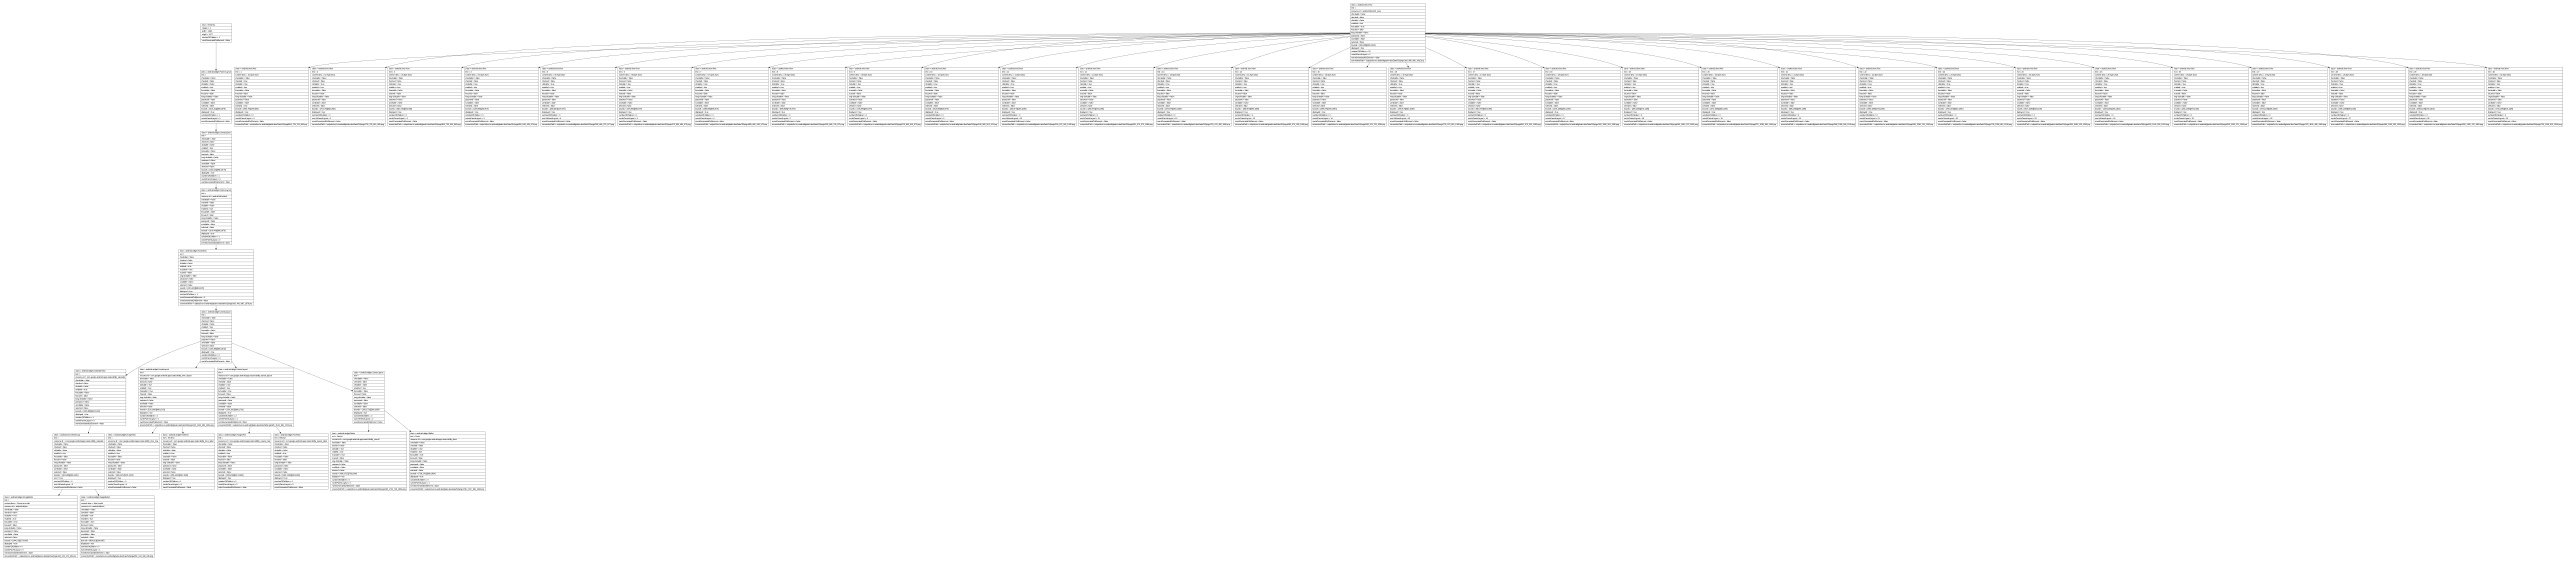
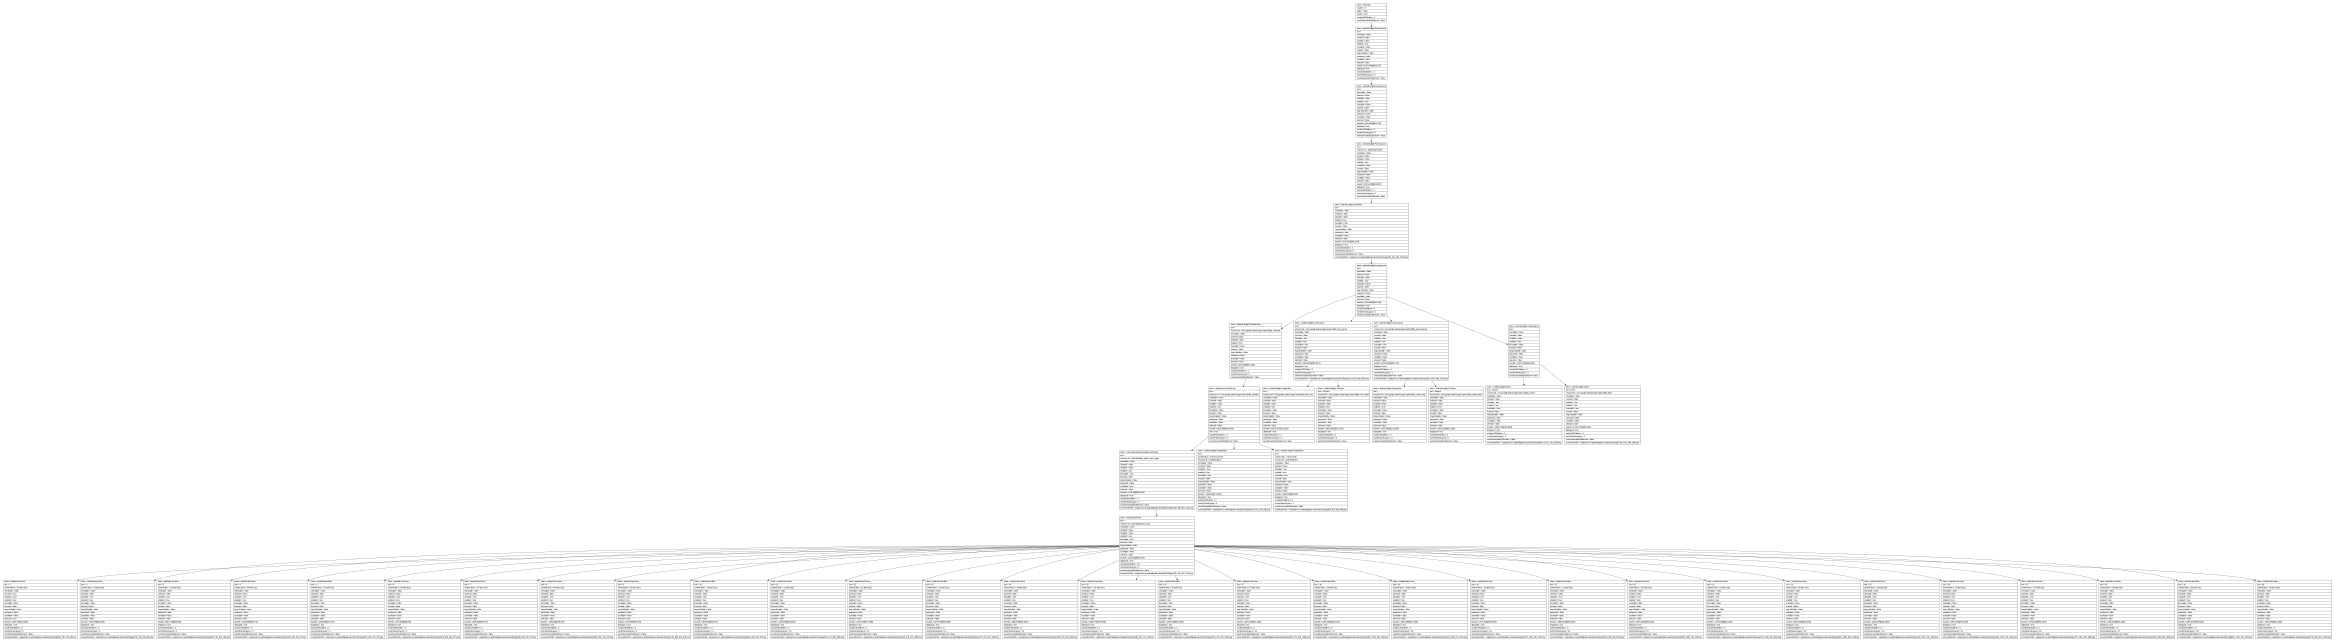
(192, 298) -> (1344, 251)
none -> (1157, 480)
